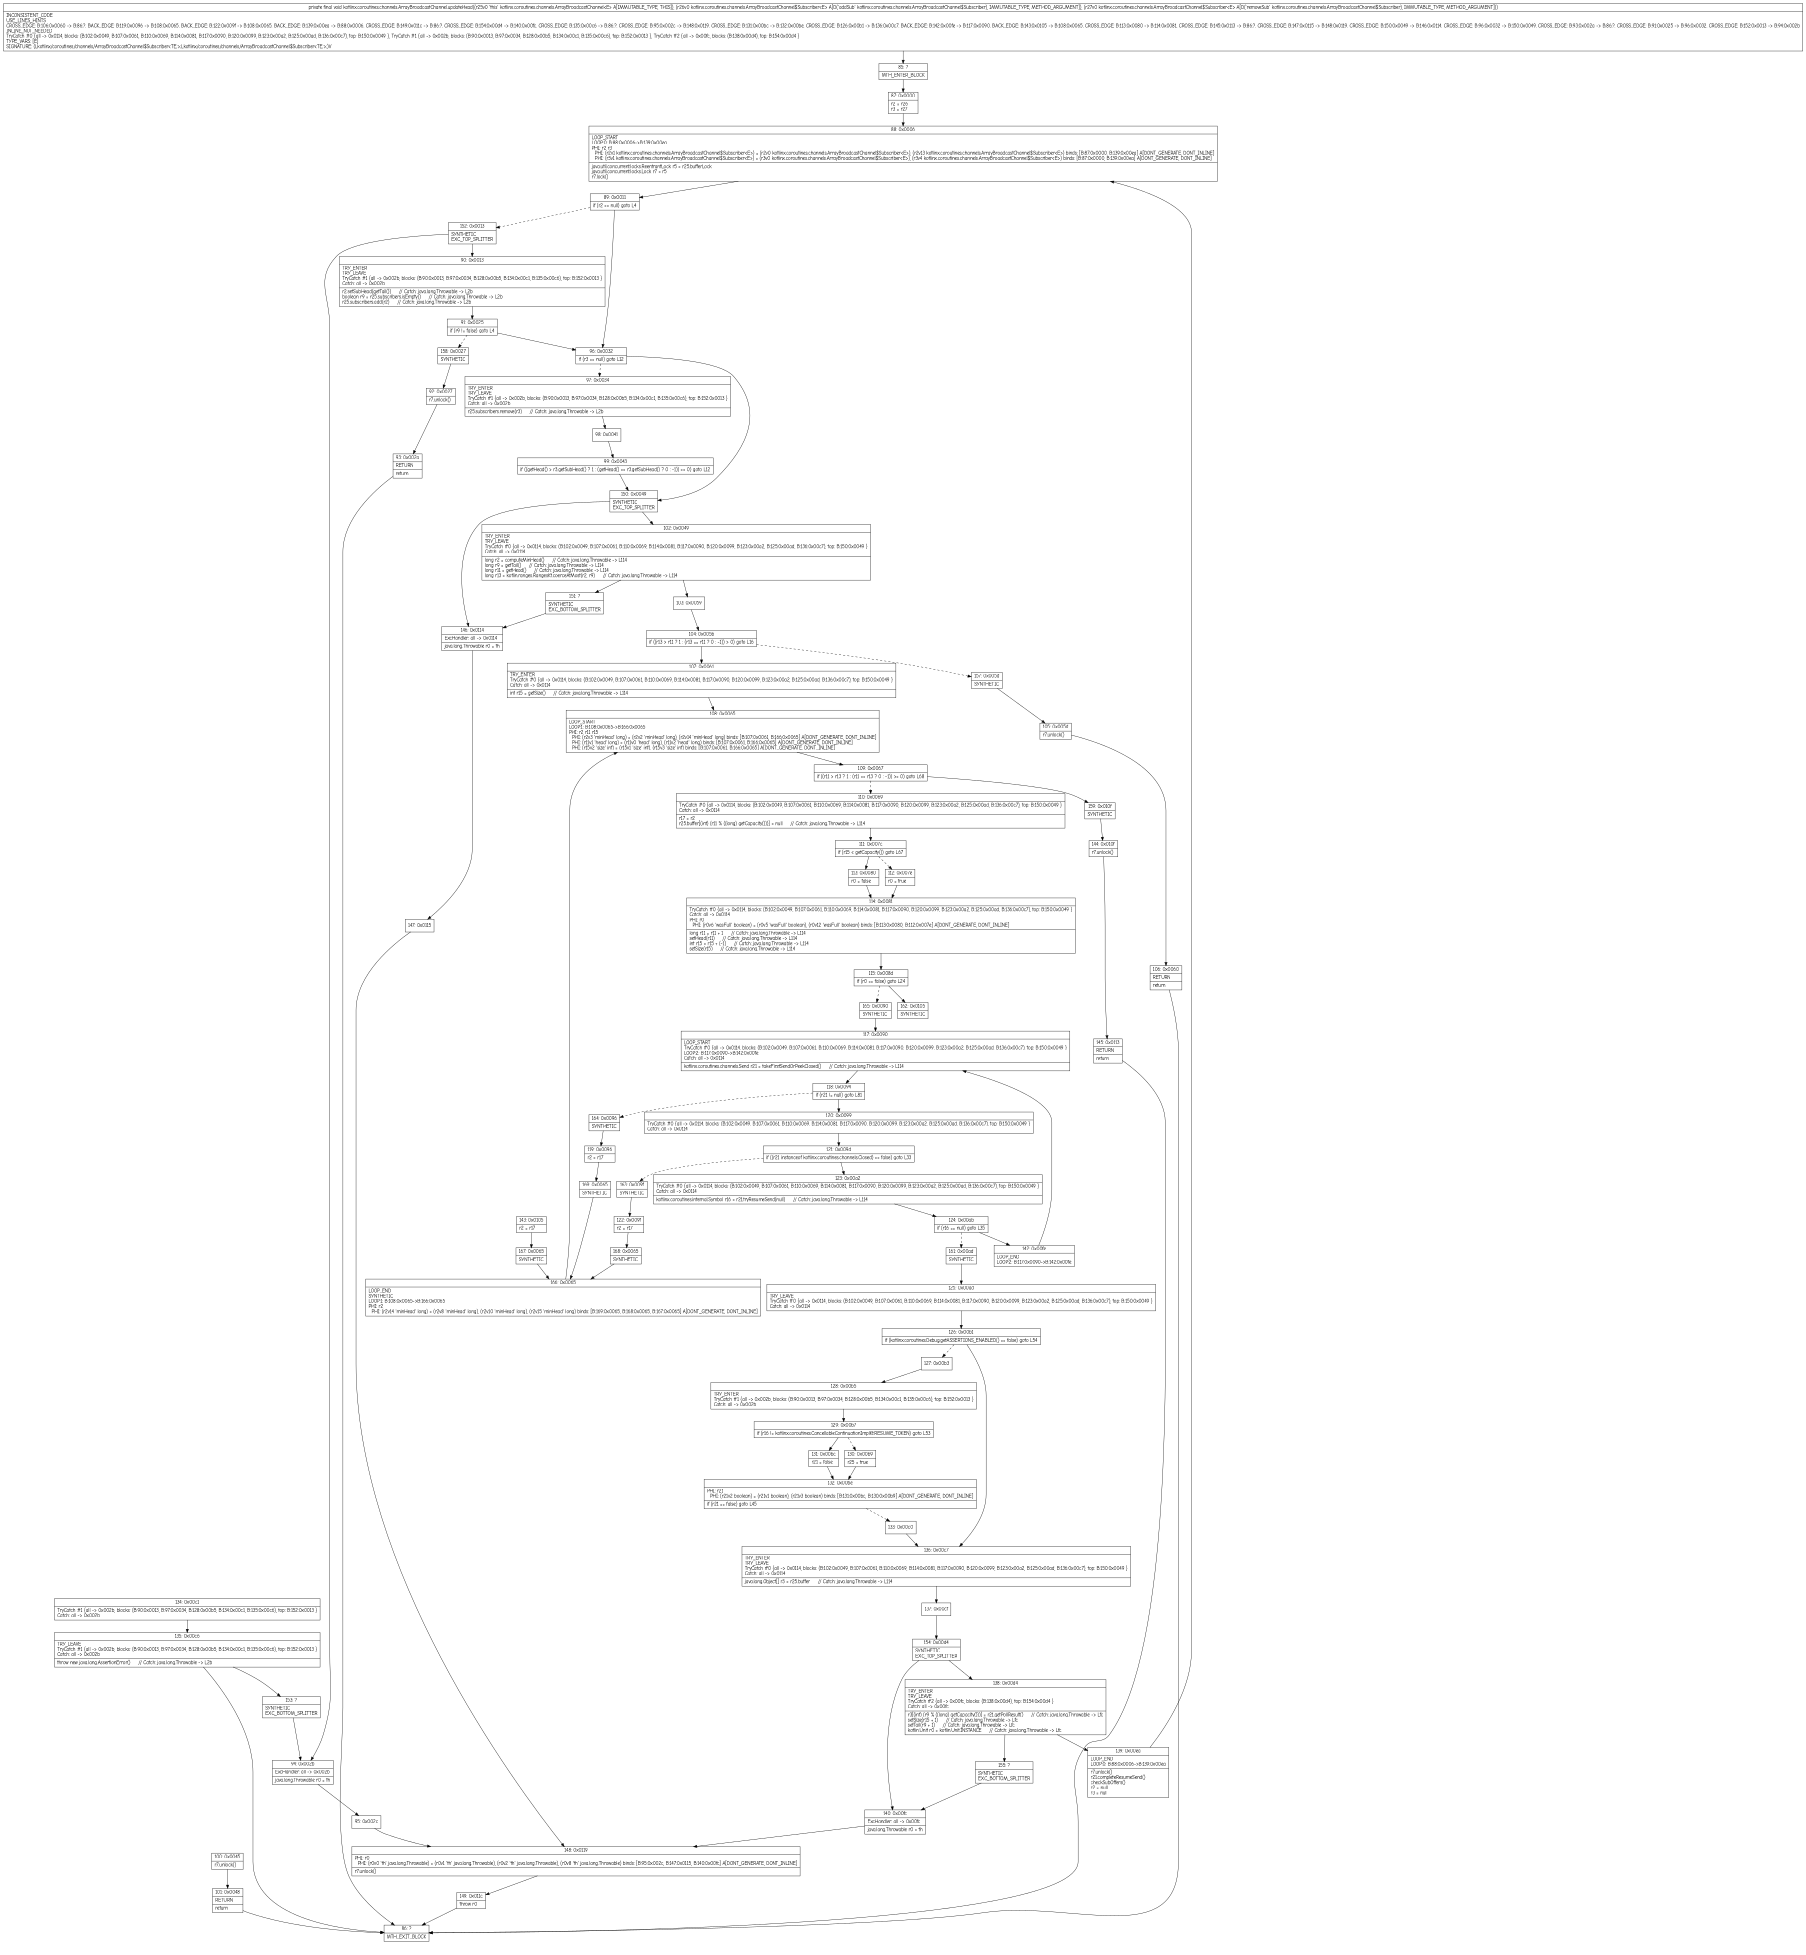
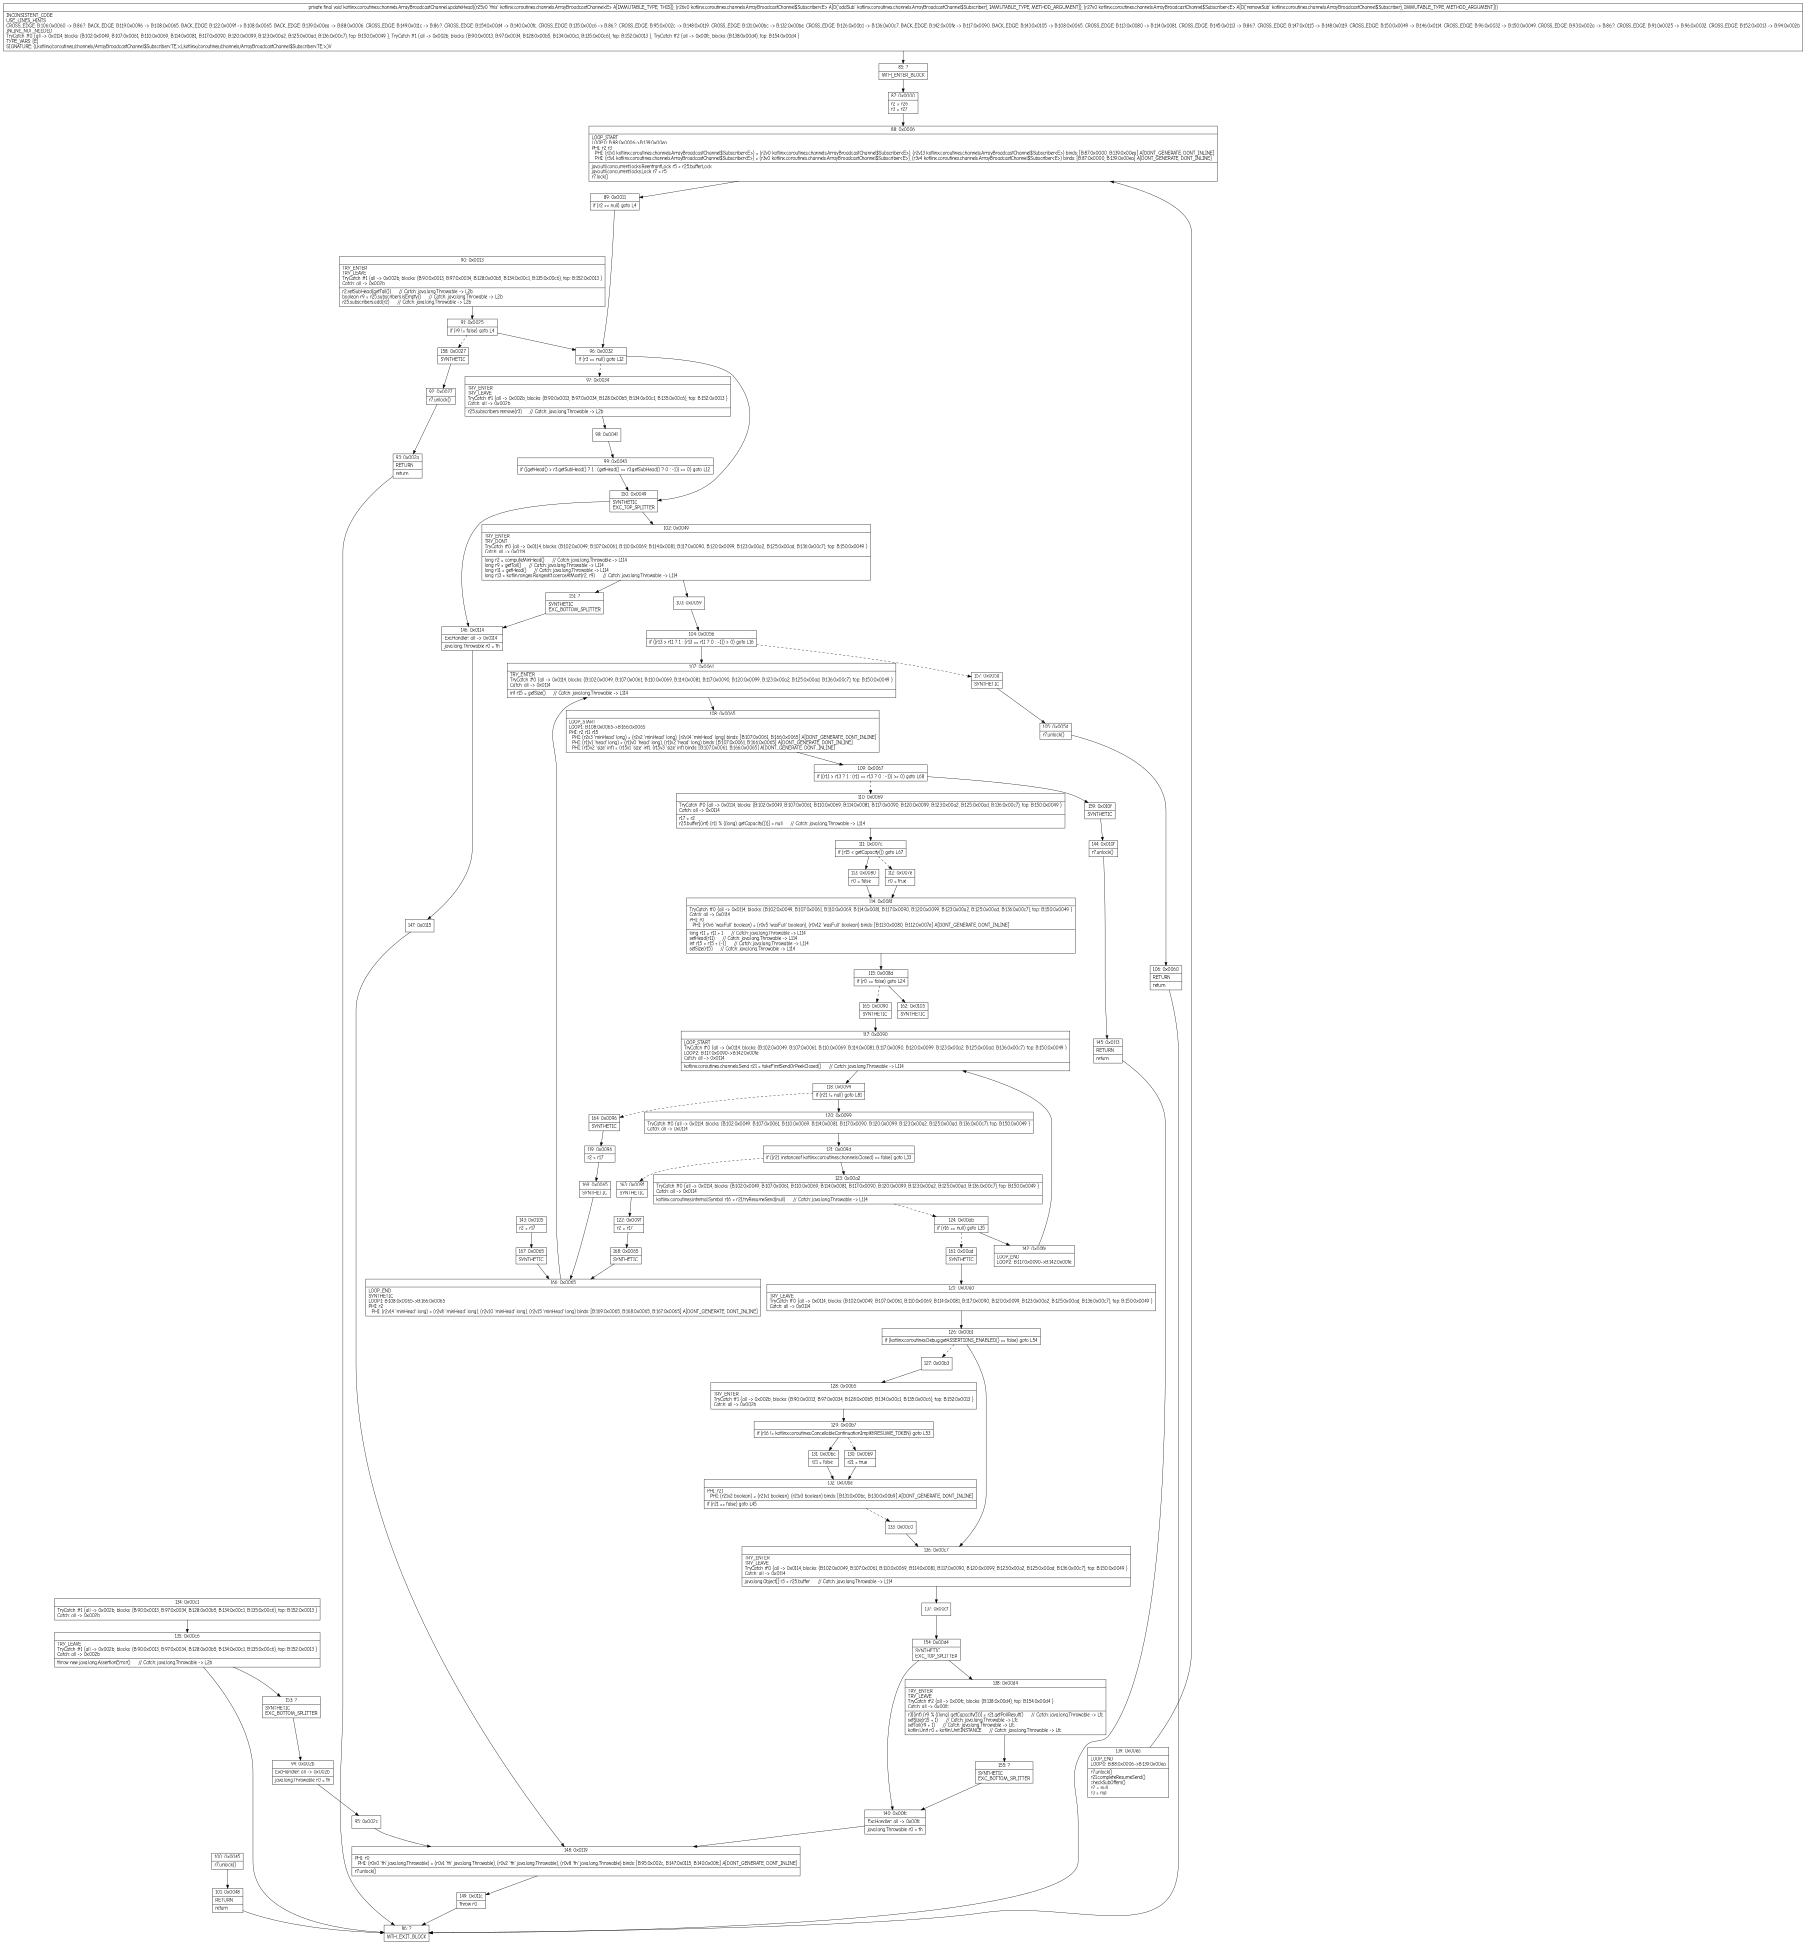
(472, 233) -> none
(497, 542) -> (496, 542)
(570, 1007) -> (557, 981)
(914, 1210) -> (914, 1210)
(858, 1463) -> (857, 1463)
(1071, 1742) -> none
